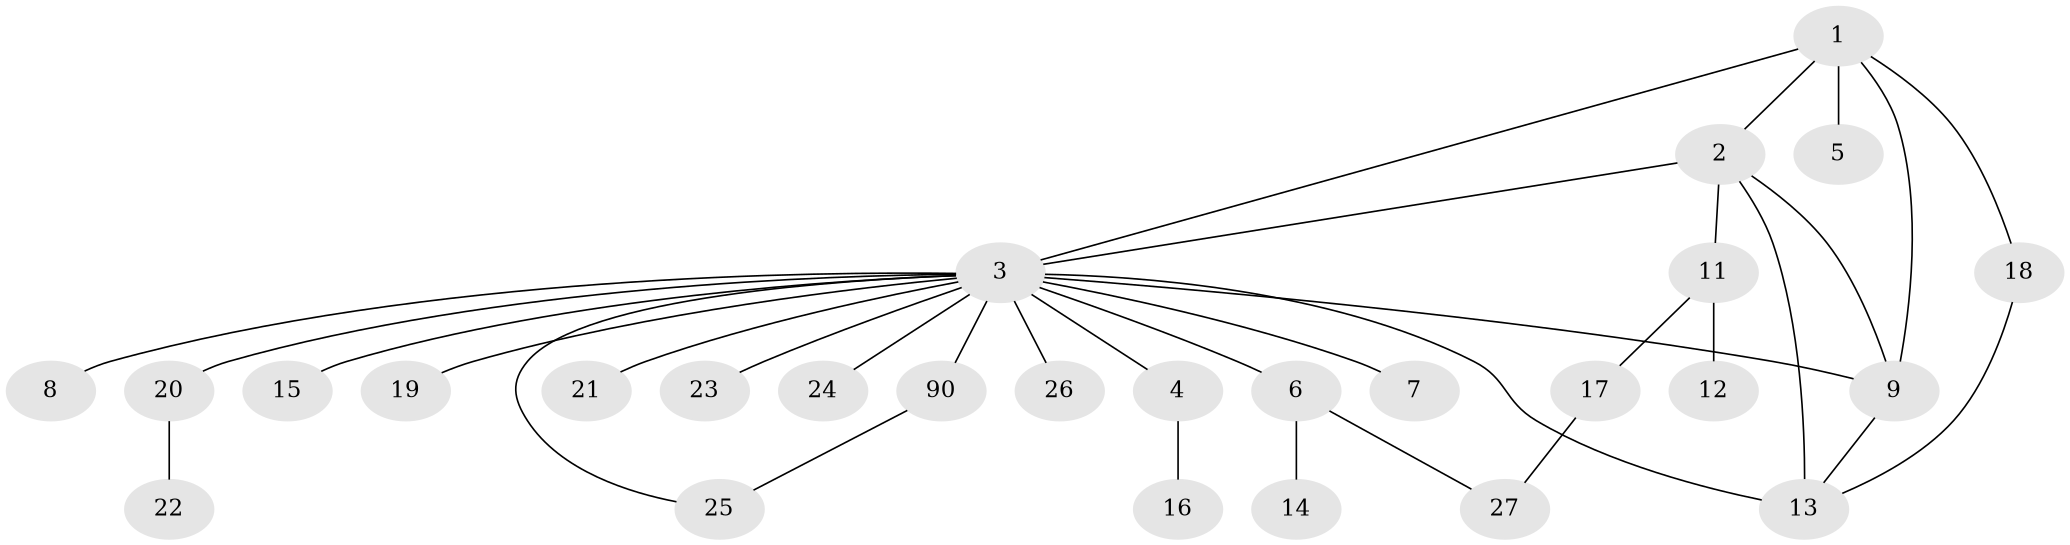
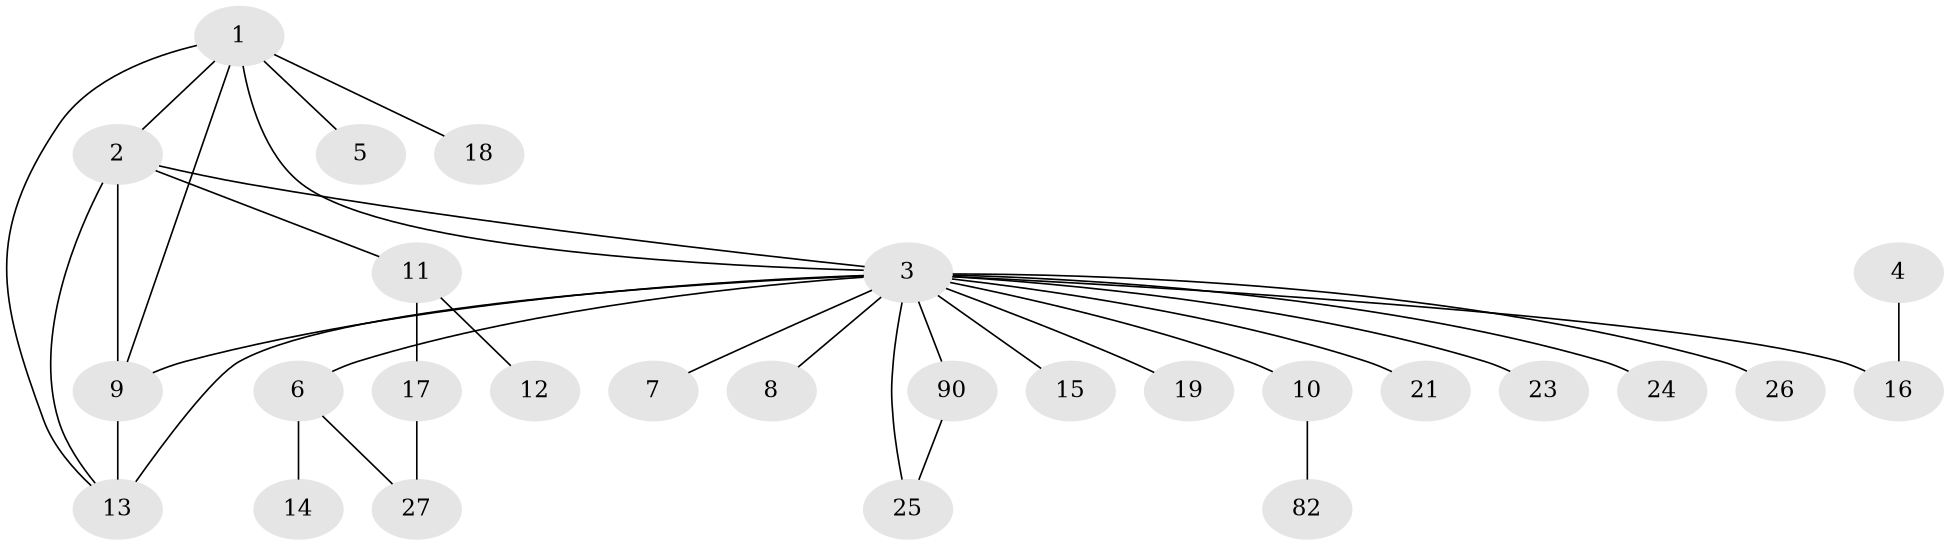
(1090, 332) -> (1617, 326)
(169, 391) -> (1307, 391)
(1953, 421) -> (11, 229)
(169, 509) -> (1307, 509)
